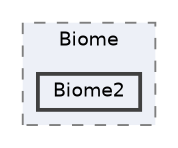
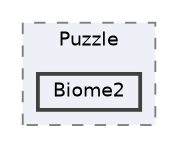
(89, 41) -> (89, 41)
